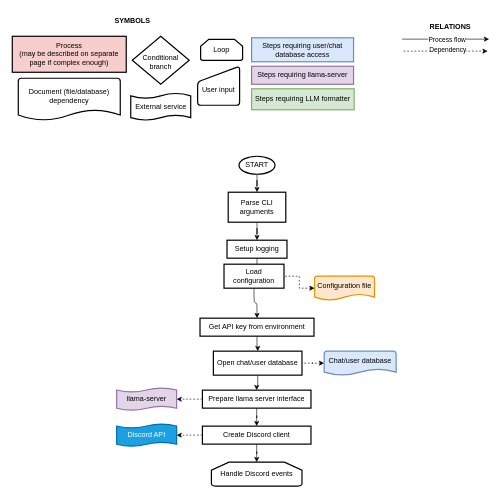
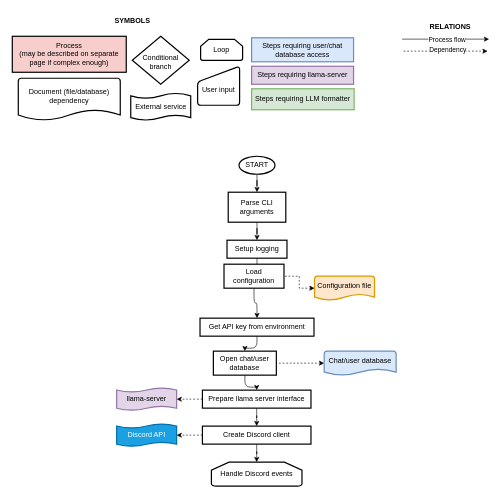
(258, 363) -> (245, 363)
